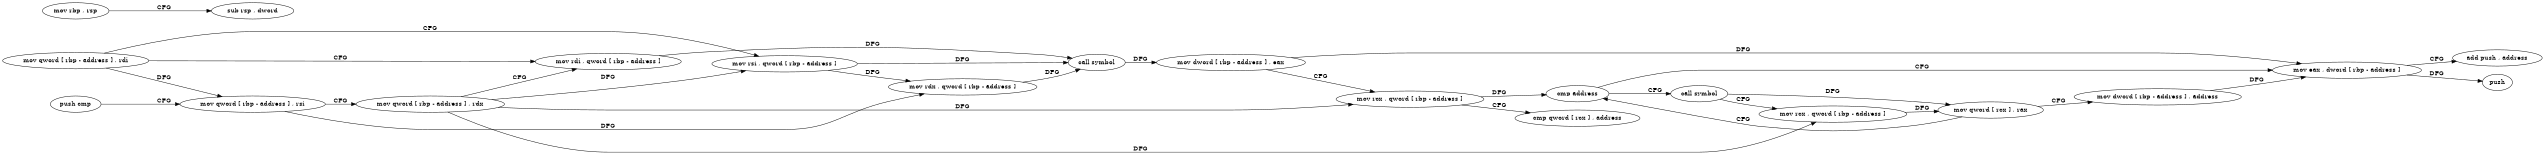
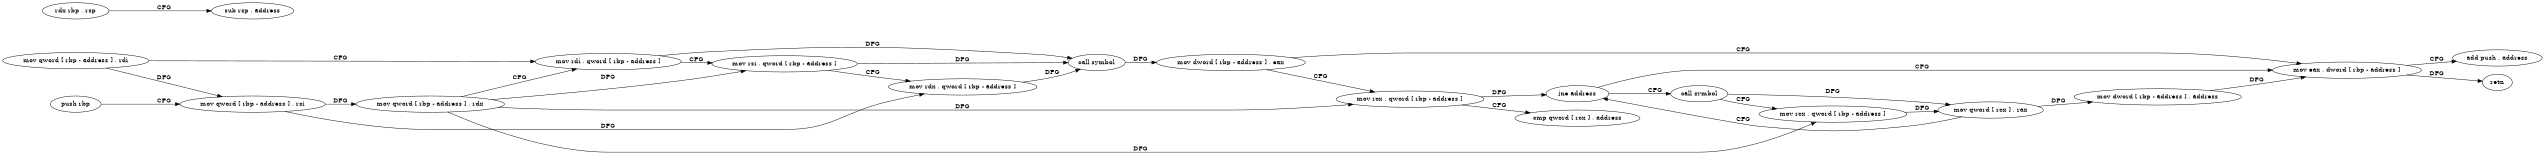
(76, 11) -> (76, 11)
(253, 11) -> (253, 11)
(429, 32) -> (694, 63)
(1743, 50) -> (1743, 50)
(873, 72) -> (873, 72)
(2497, 82) -> (2497, 82)
(1577, 94) -> (1577, 94)
(341, 101) -> (341, 101)
(2059, 101) -> (2059, 101)
(76, 104) -> (76, 104)
